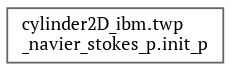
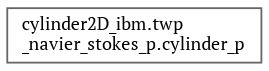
(115, 35) -> (134, 35)
